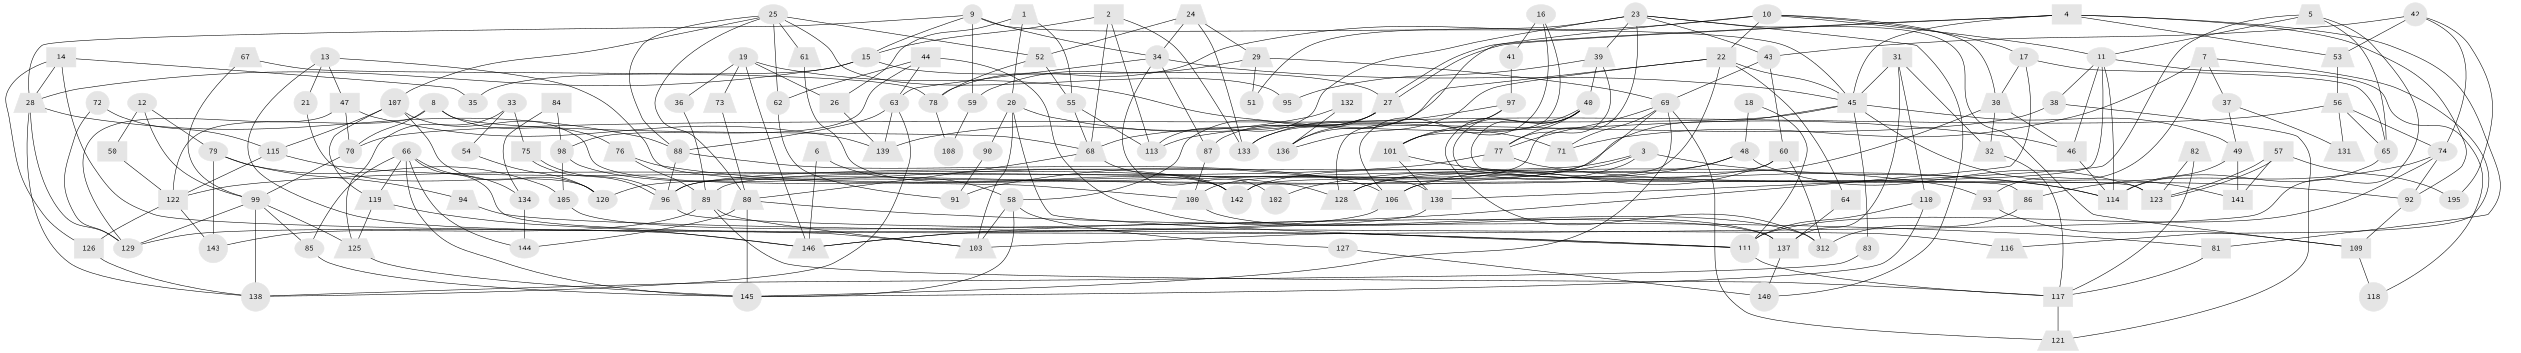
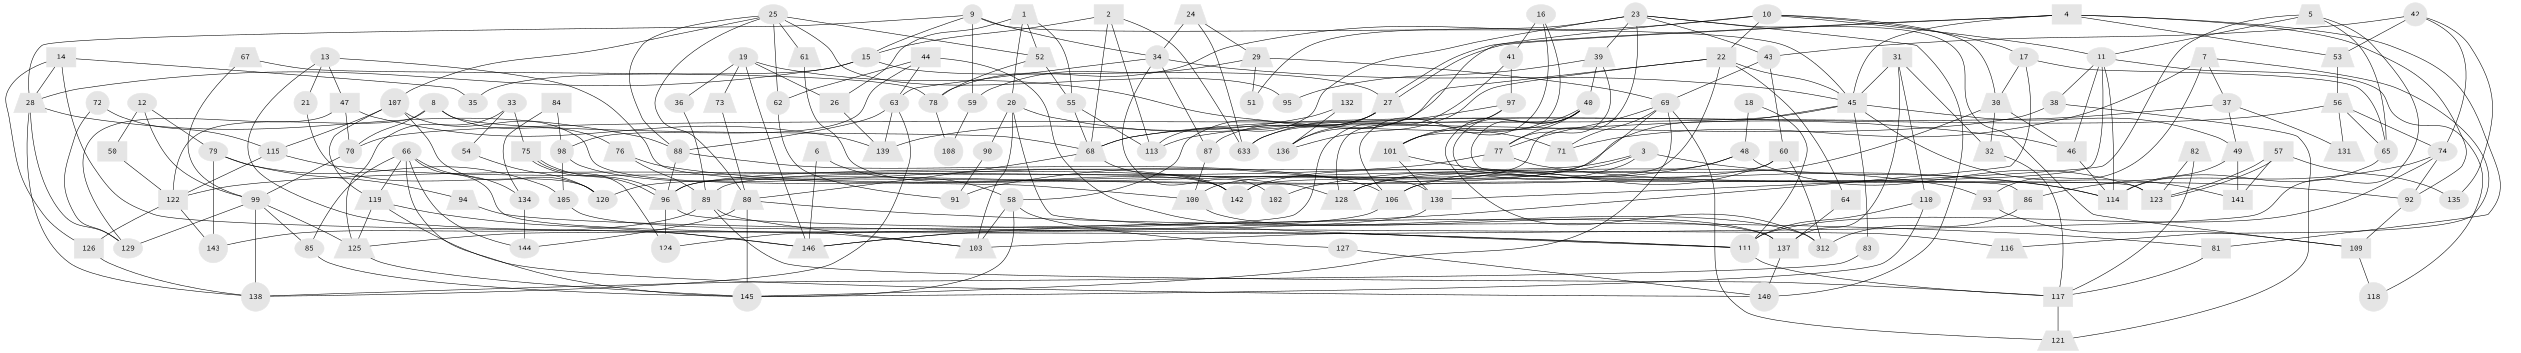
(1111, 37) -> (1032, 36)
none -> (1656, 119)
(1244, 151) -> (1244, 151)
(2454, 200) -> (2454, 200)
(760, 231) -> (874, 232)
none -> (666, 248)
none -> (1063, 290)
